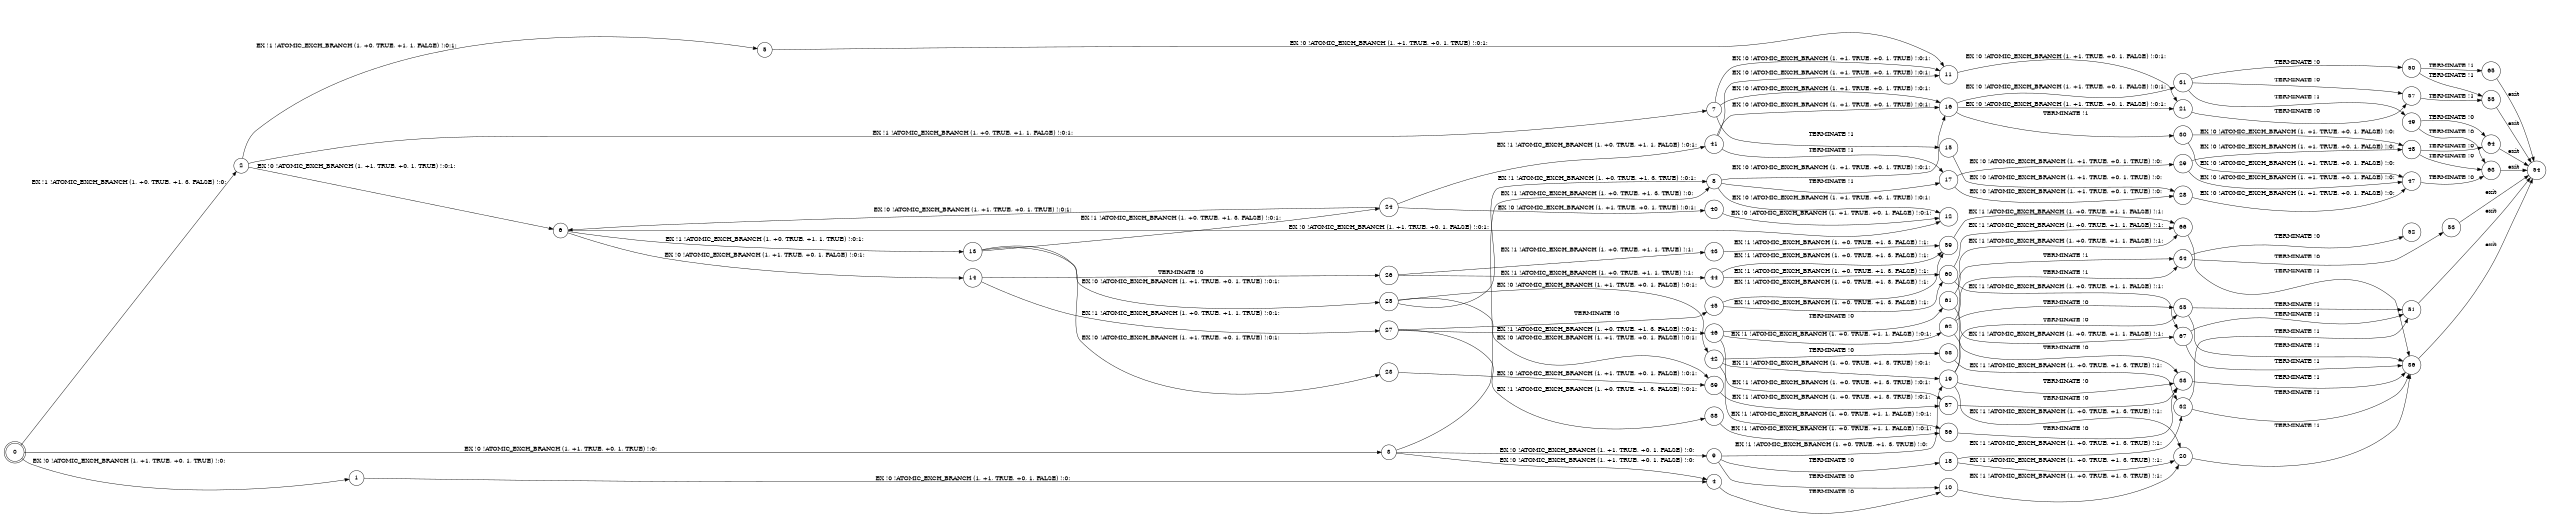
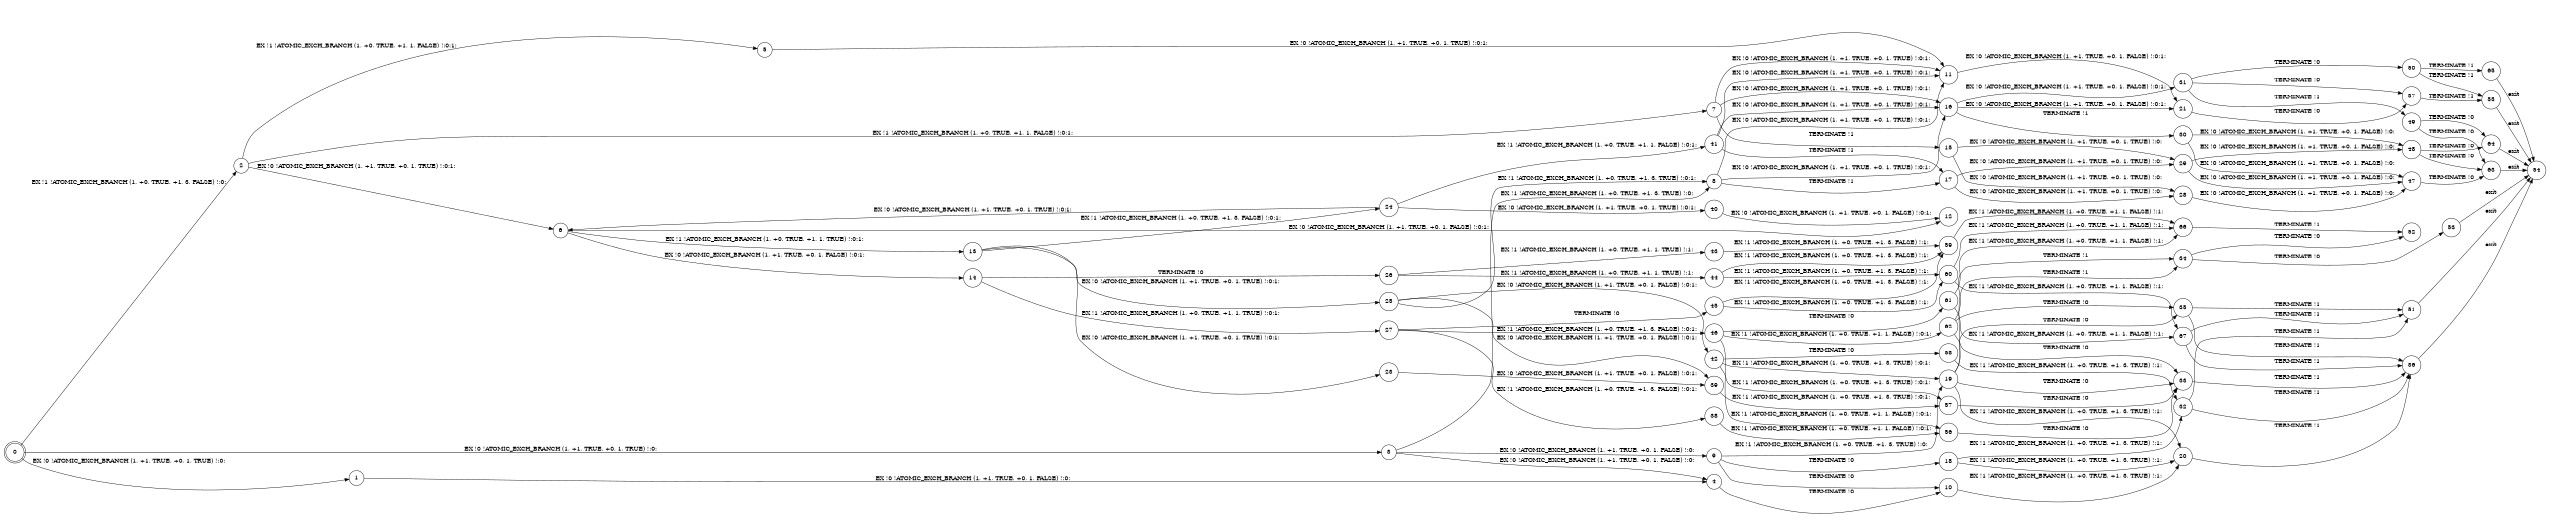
none -> (2065, 146)
(1824, 210) -> (1828, 127)
(2303, 286) -> (2295, 230)
